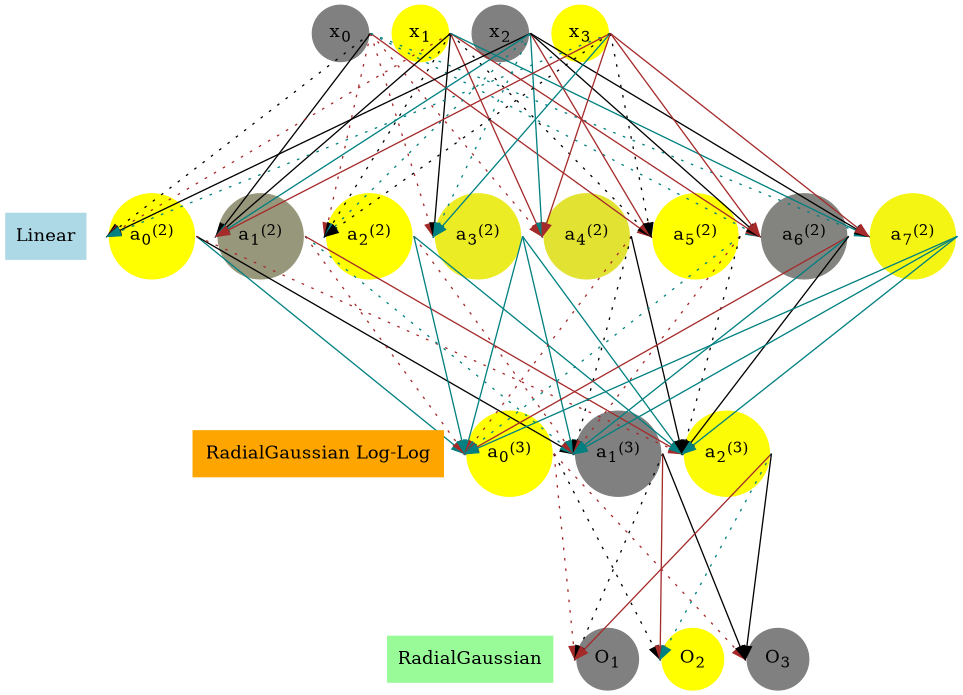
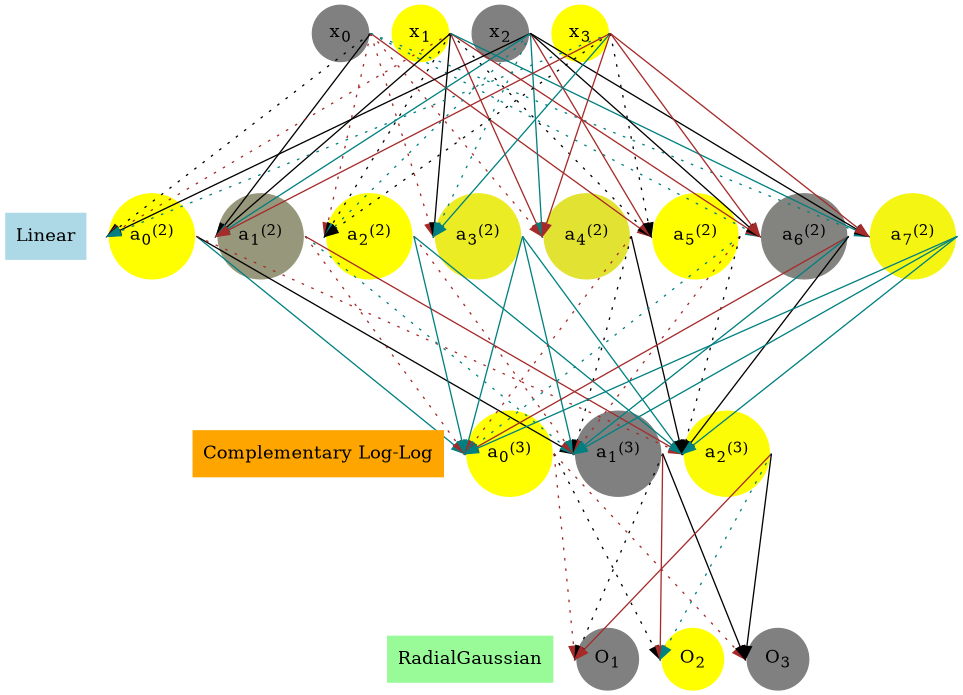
(318, 454) -> (318, 454)
